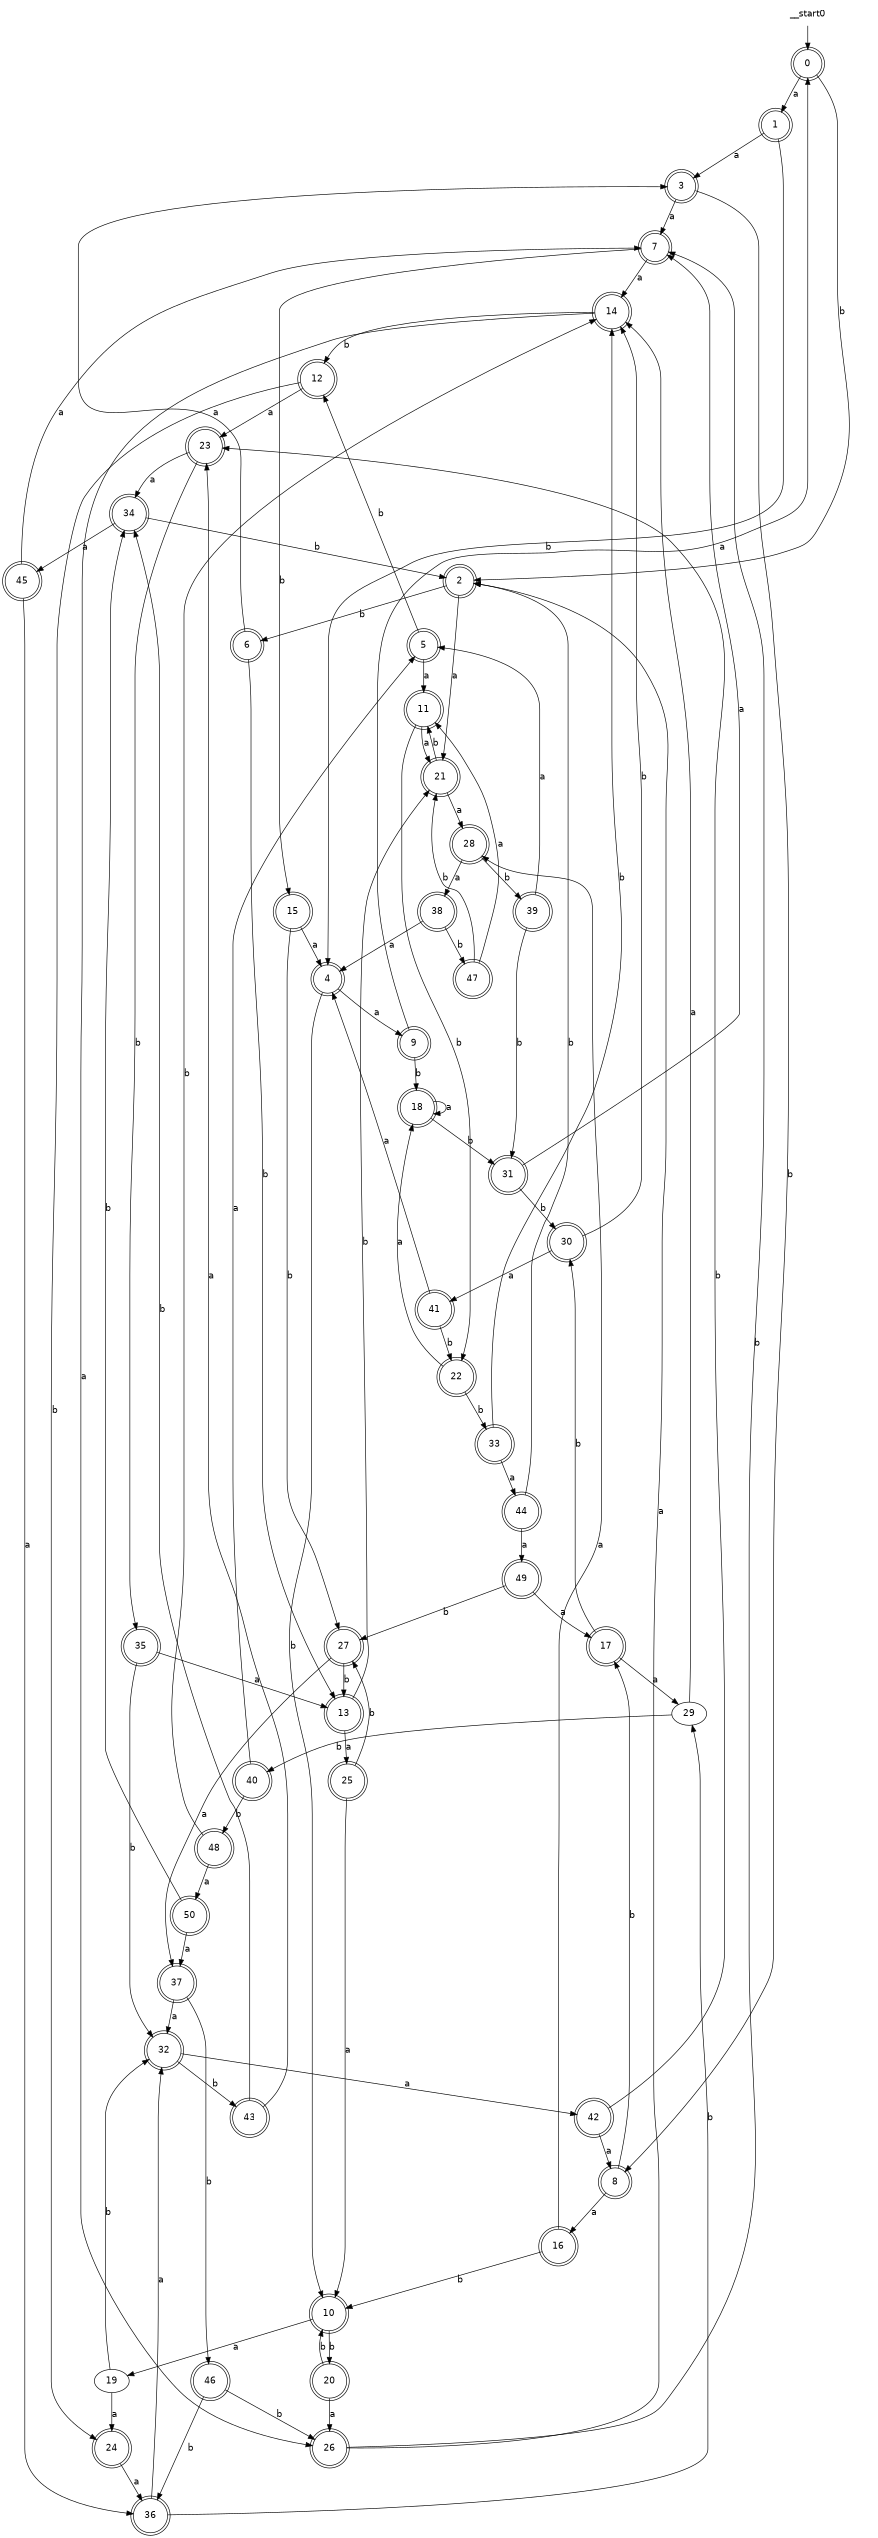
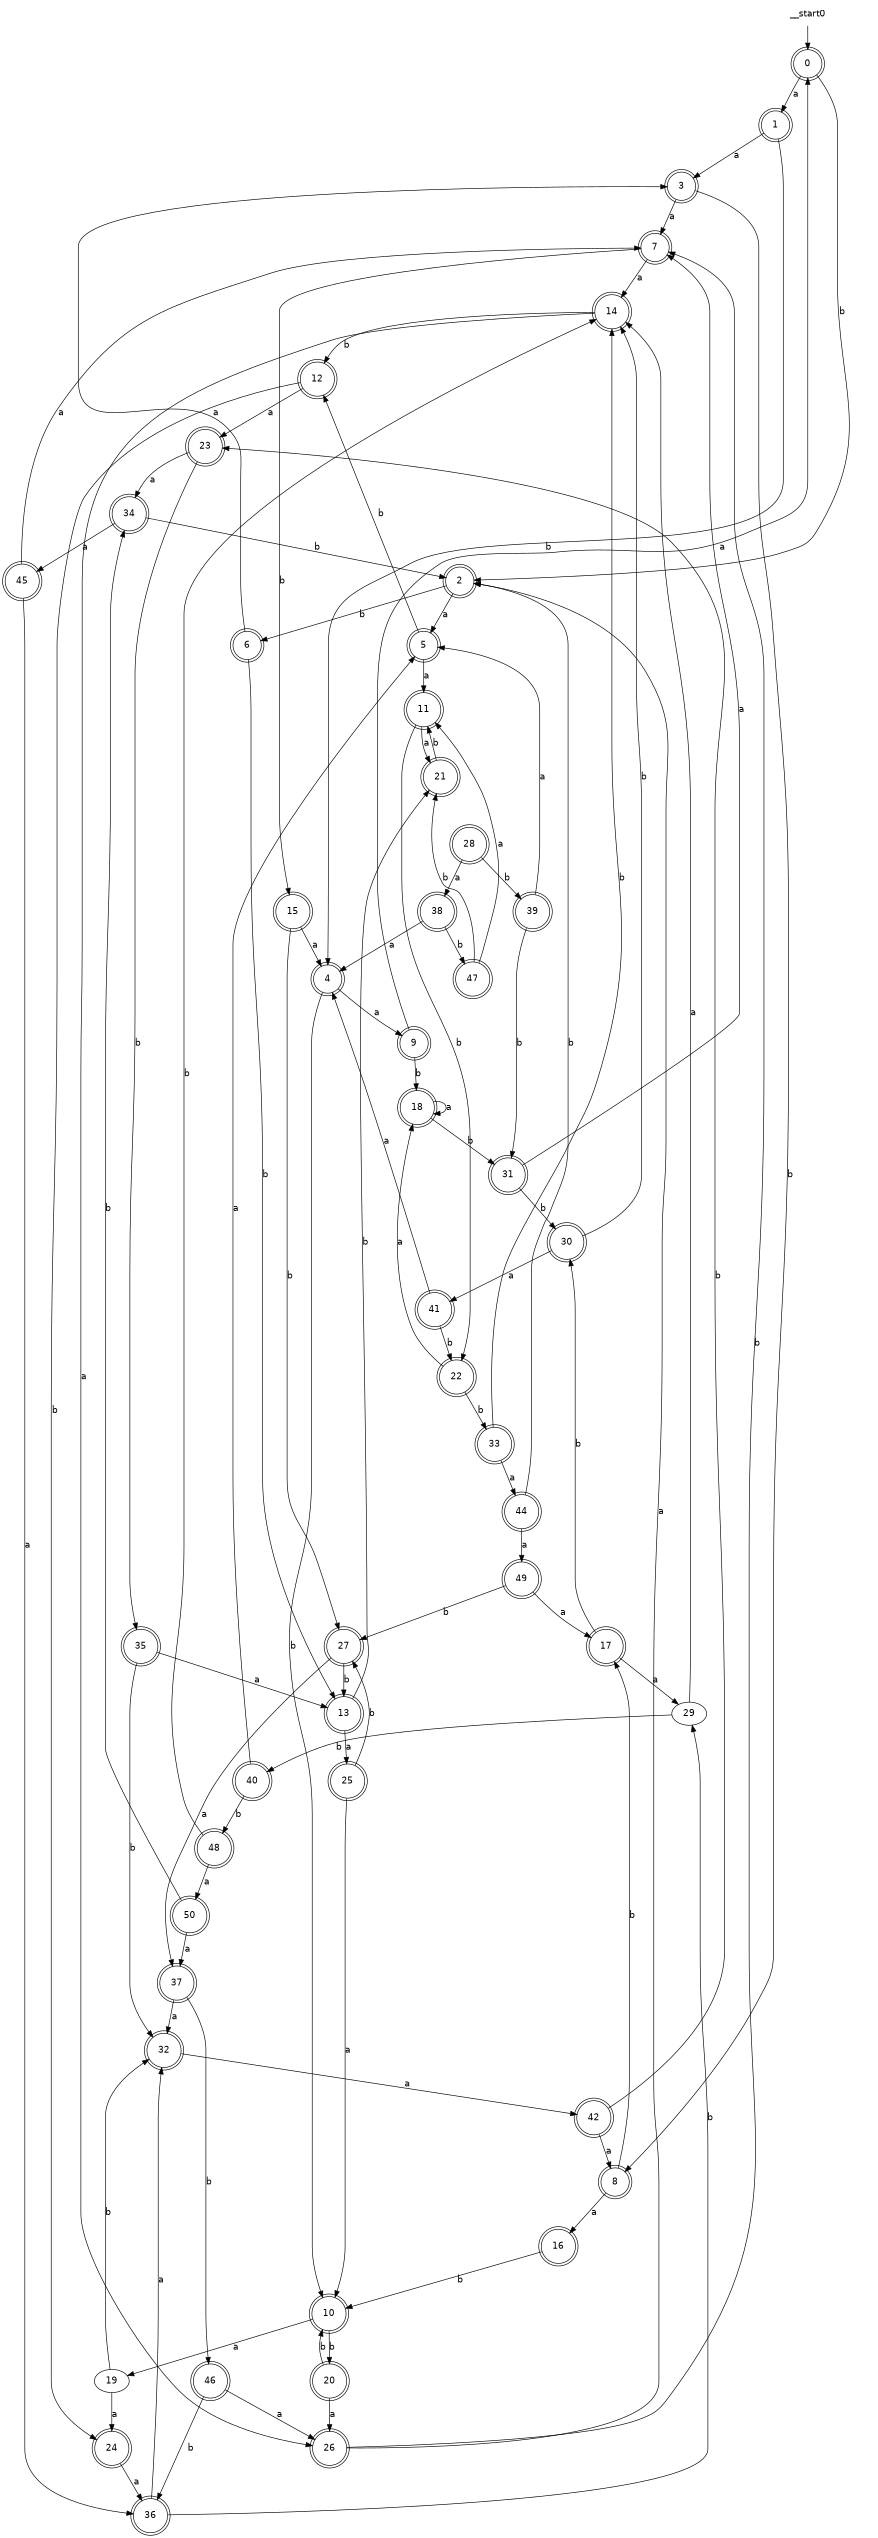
(452, 675) -> (443, 610)
(454, 808) -> none
(602, 1510) -> none
(250, 2118) -> none
(280, 2415) -> (280, 2415)
